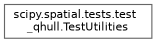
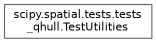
(78, 21) -> (78, 21)
